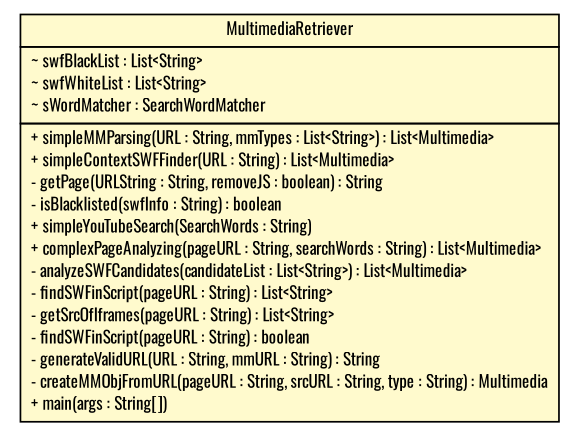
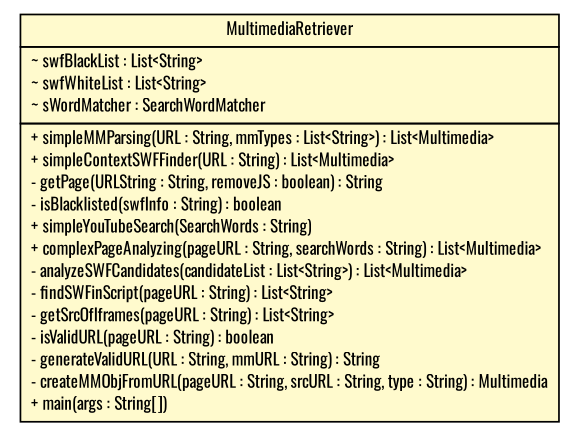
(171, 338) -> (153, 338)
